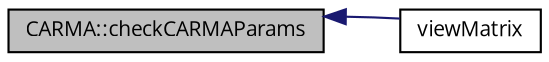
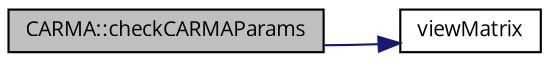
(373, 17) -> (351, 45)
